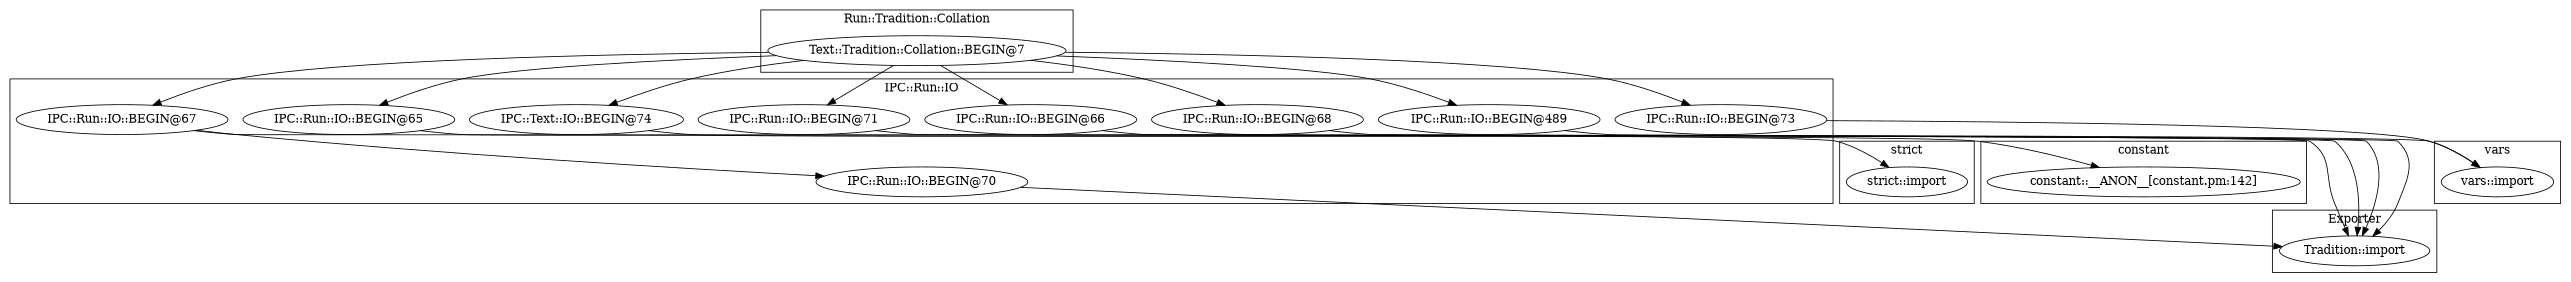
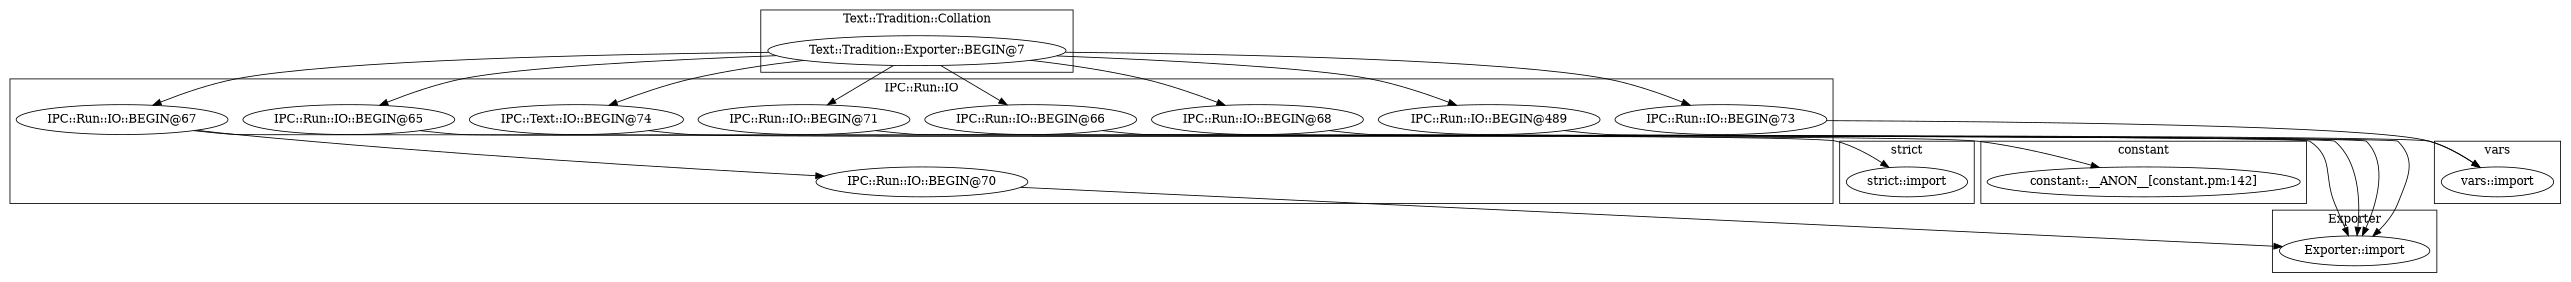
(917, 20) -> (917, 20)
(917, 51) -> (917, 51)
(2355, 251) -> (2355, 251)
